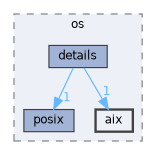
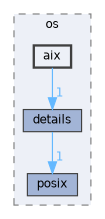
(93, 83) -> (52, 83)
